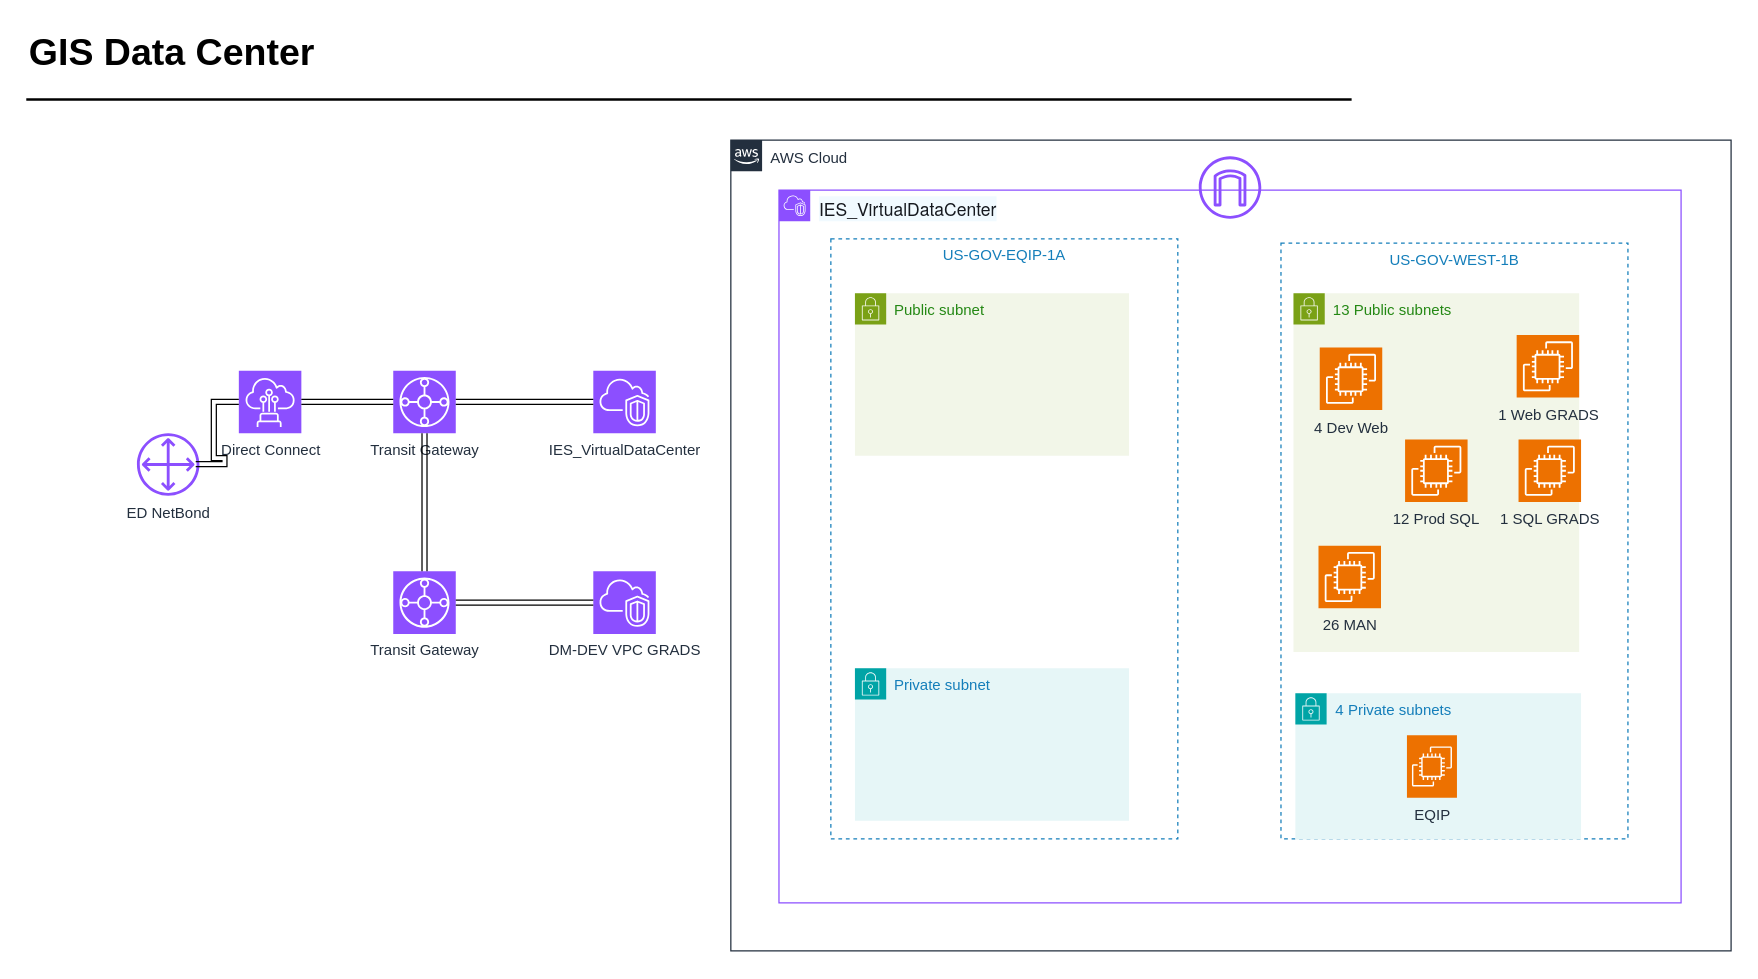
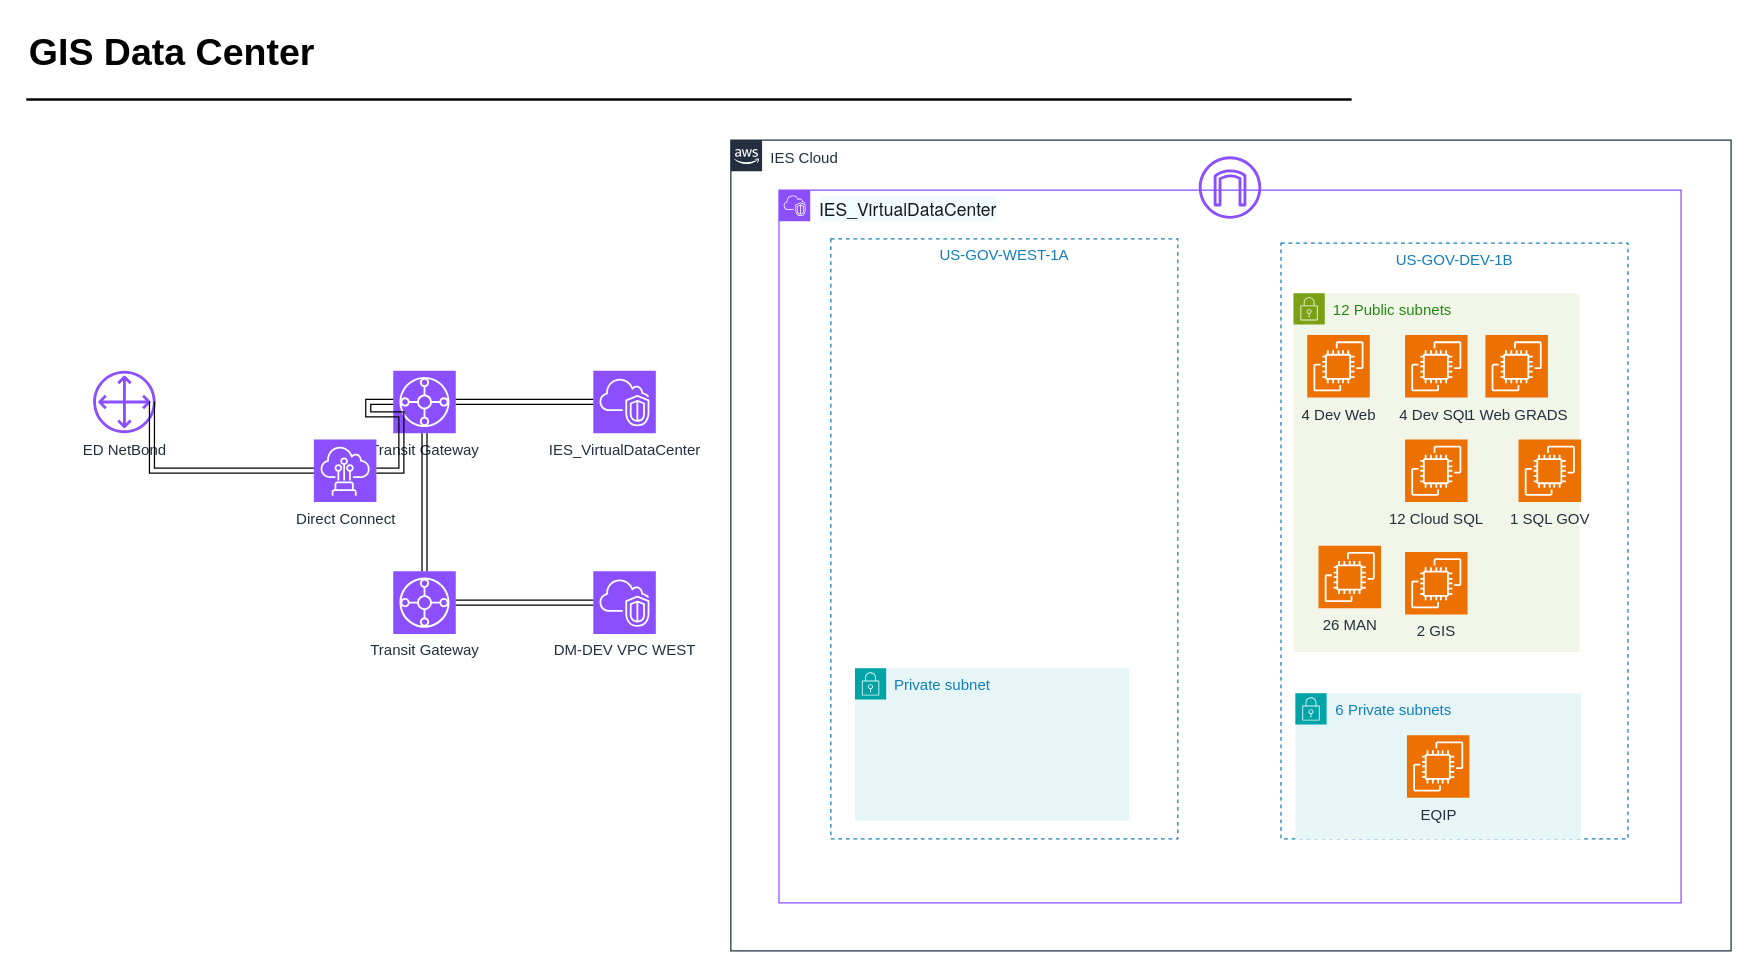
(805, 158) -> (805, 158)
(1004, 256) -> (1004, 256)
(1454, 261) -> (1454, 261)
(1397, 311) -> (1397, 311)
none -> (1436, 366)
(1548, 366) -> (1516, 366)
(992, 374) -> none
(1351, 379) -> (1338, 366)
(270, 402) -> (345, 471)
(168, 464) -> (124, 402)
(1436, 520) -> (1436, 520)
(1550, 520) -> (1550, 520)
none -> (1436, 583)
(625, 651) -> (625, 651)
(1401, 711) -> (1401, 711)
(1432, 766) -> (1438, 766)
